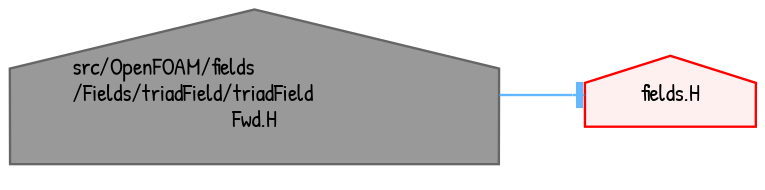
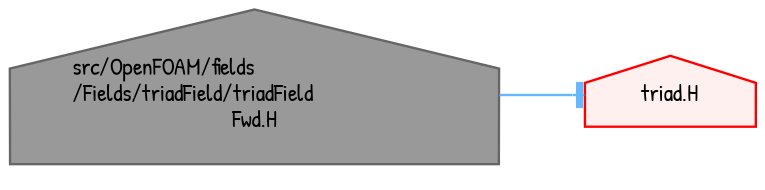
(670, 95) -> (670, 95)
